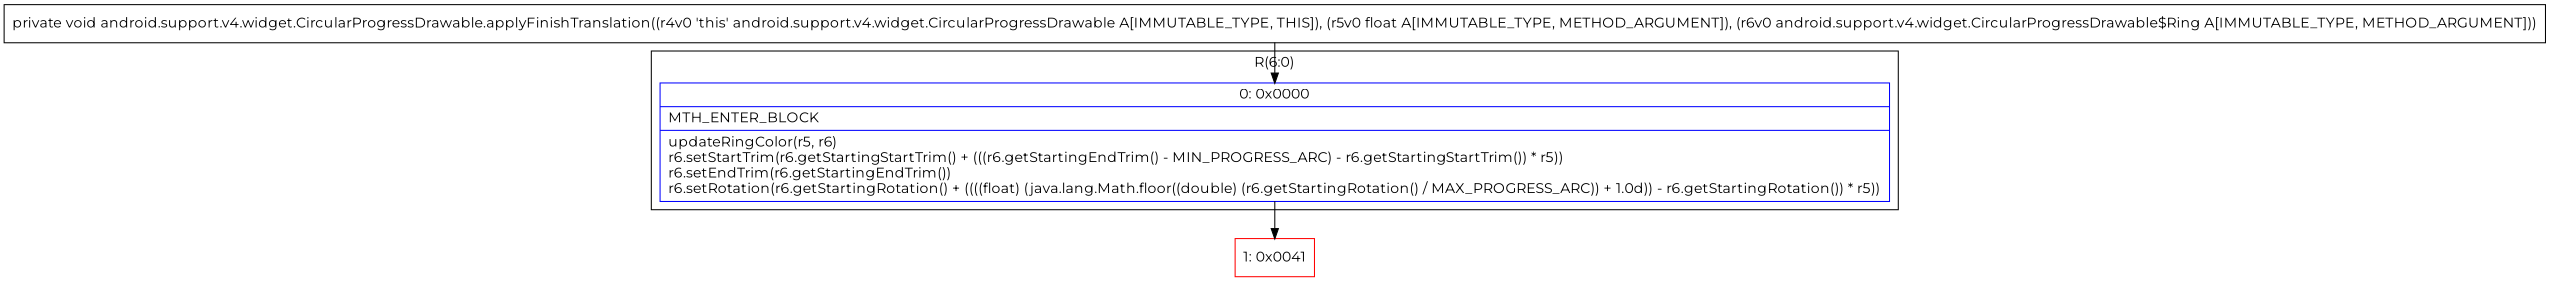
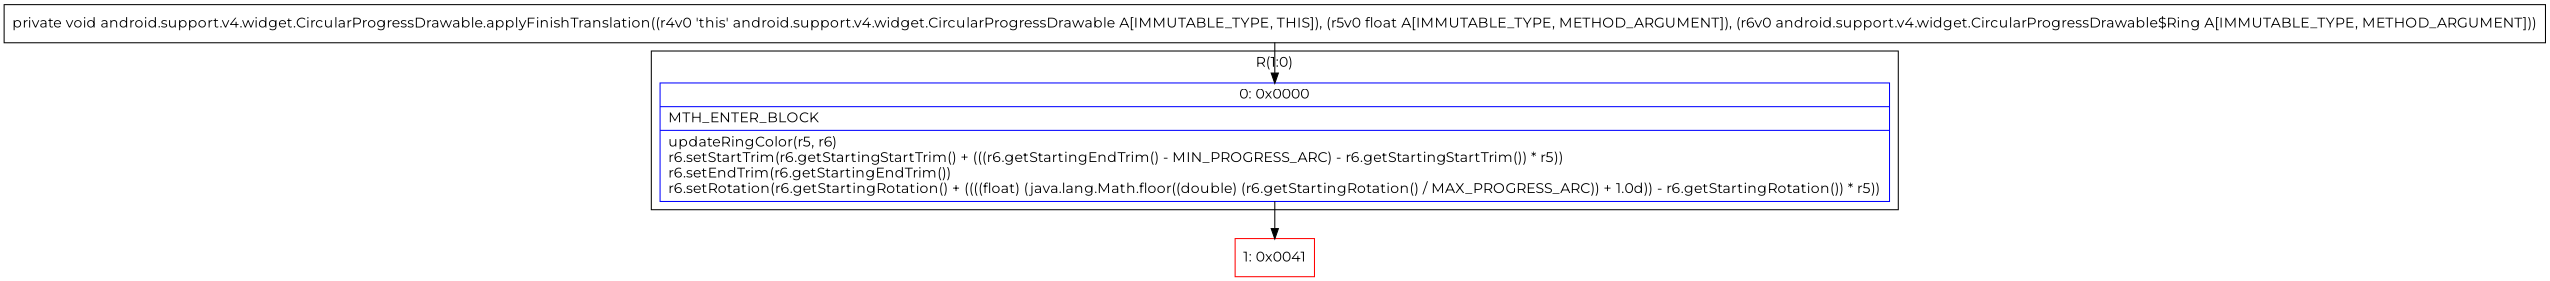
(1275, 63) -> (1275, 63)
